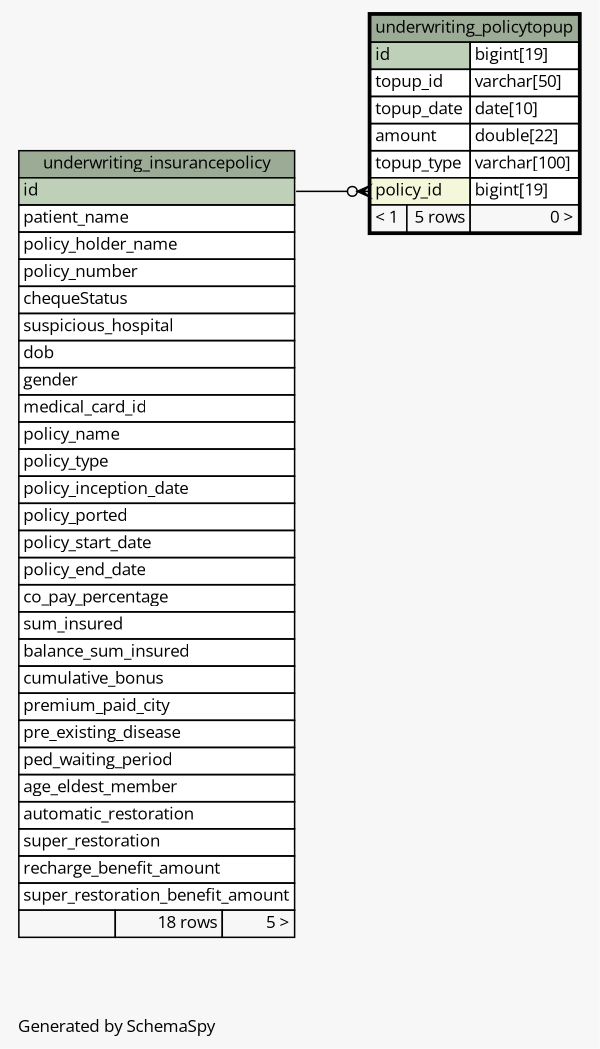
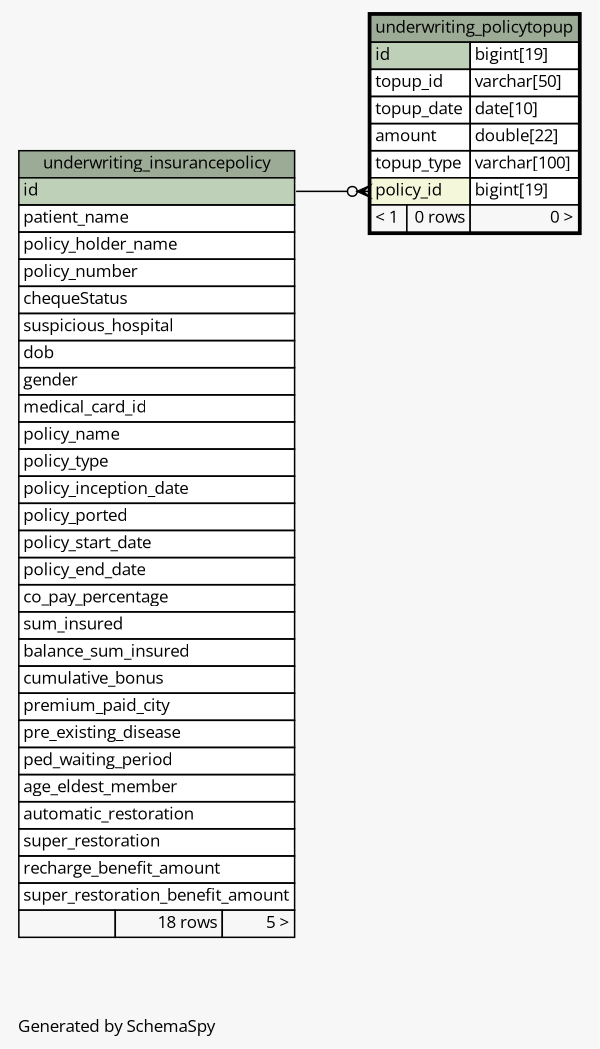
(440, 218) -> (440, 218)
